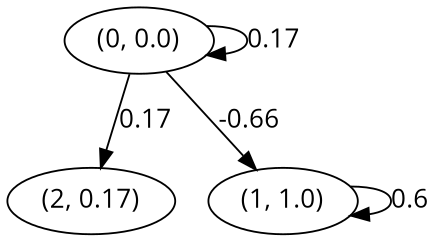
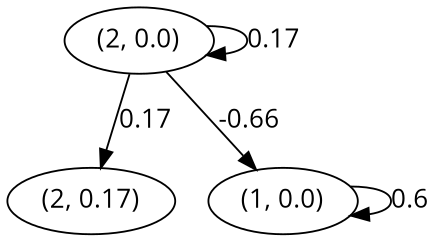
(139, 41) -> (139, 41)
(283, 201) -> (283, 201)
